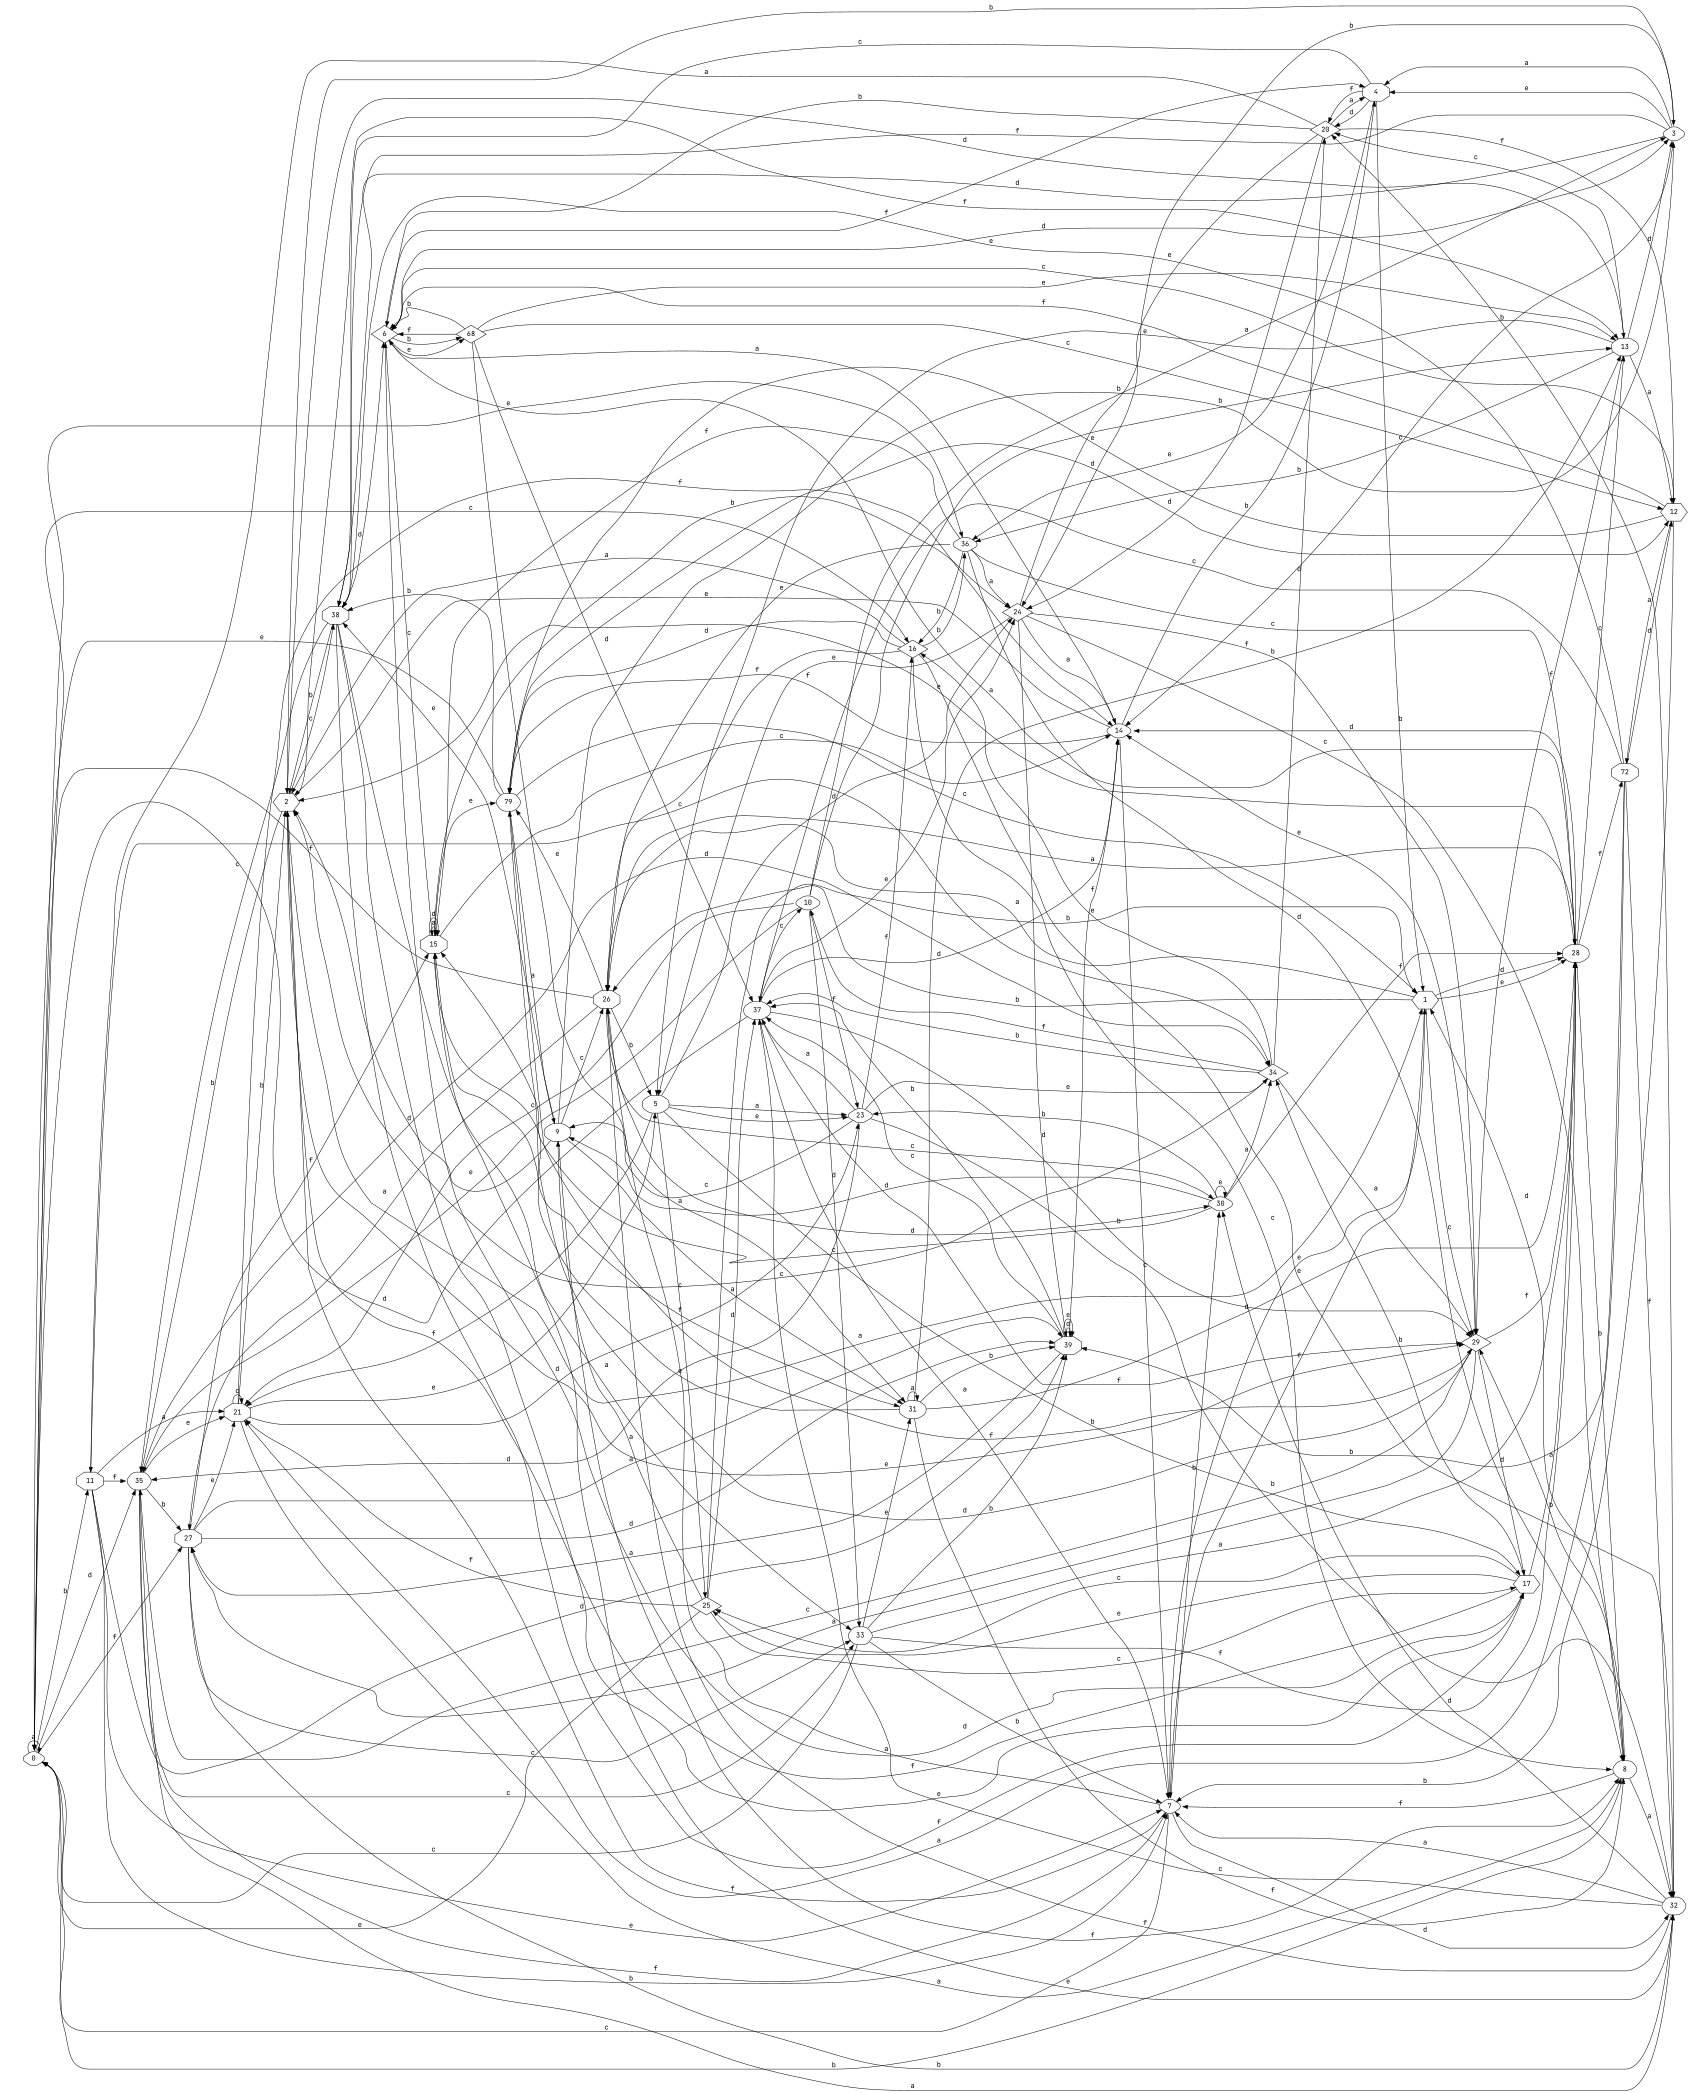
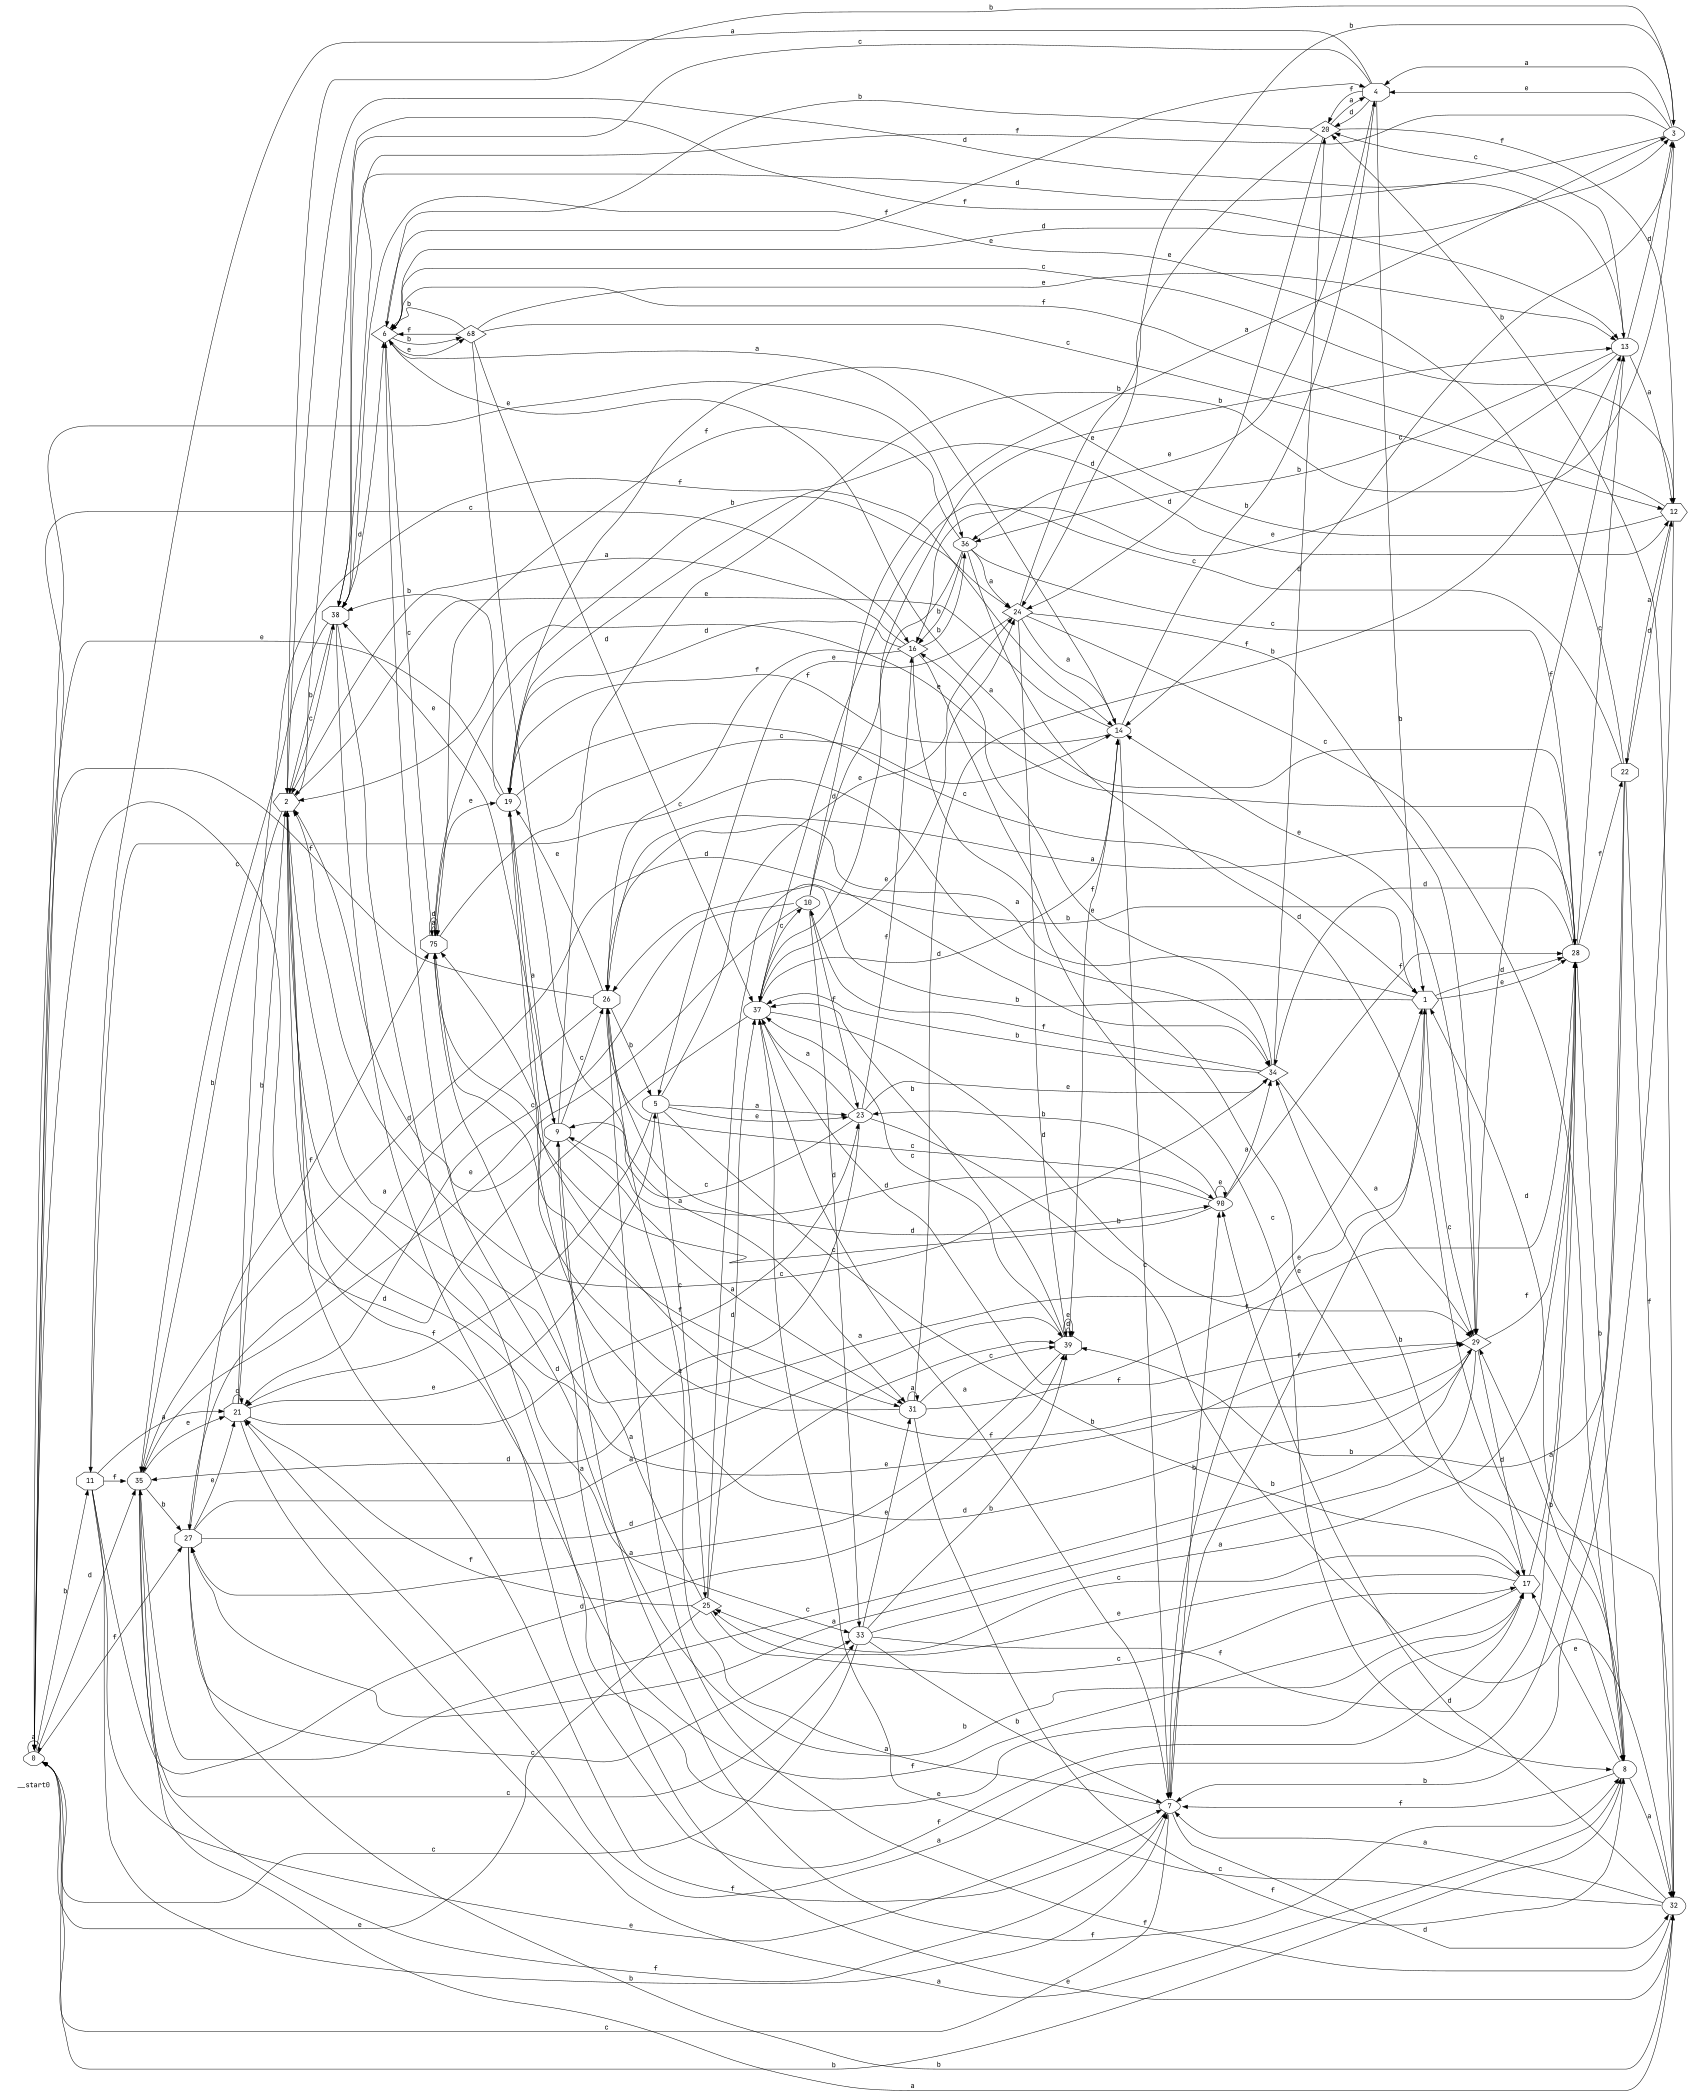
(278, 273) -> (244, 218)
(890, 400) -> (1246, 549)
(699, 695) -> (873, 791)
(1451, 731) -> (1389, 890)
(1625, 773) -> (1625, 773)
(508, 802) -> (508, 802)
(434, 945) -> (434, 945)
(503, 1176) -> (429, 1307)
(1220, 1204) -> (1220, 1204)
(1247, 1307) -> (1247, 1307)
(991, 1356) -> (991, 1356)
none -> (1577, 1679)
(965, 1727) -> (965, 1727)
none -> (34, 1785)
